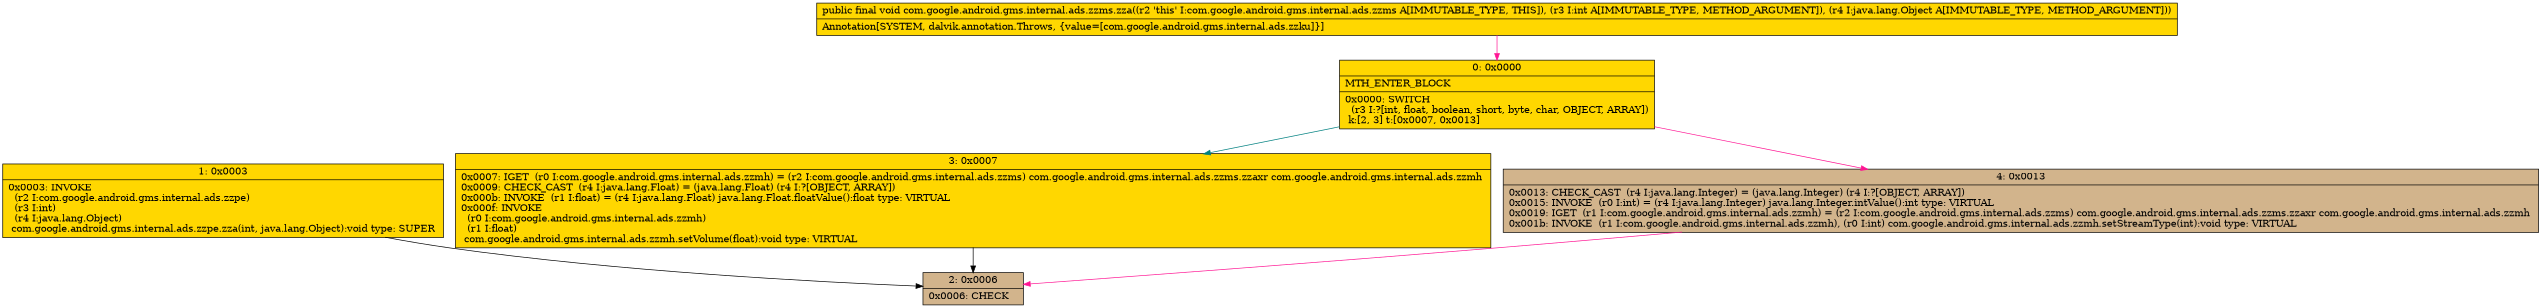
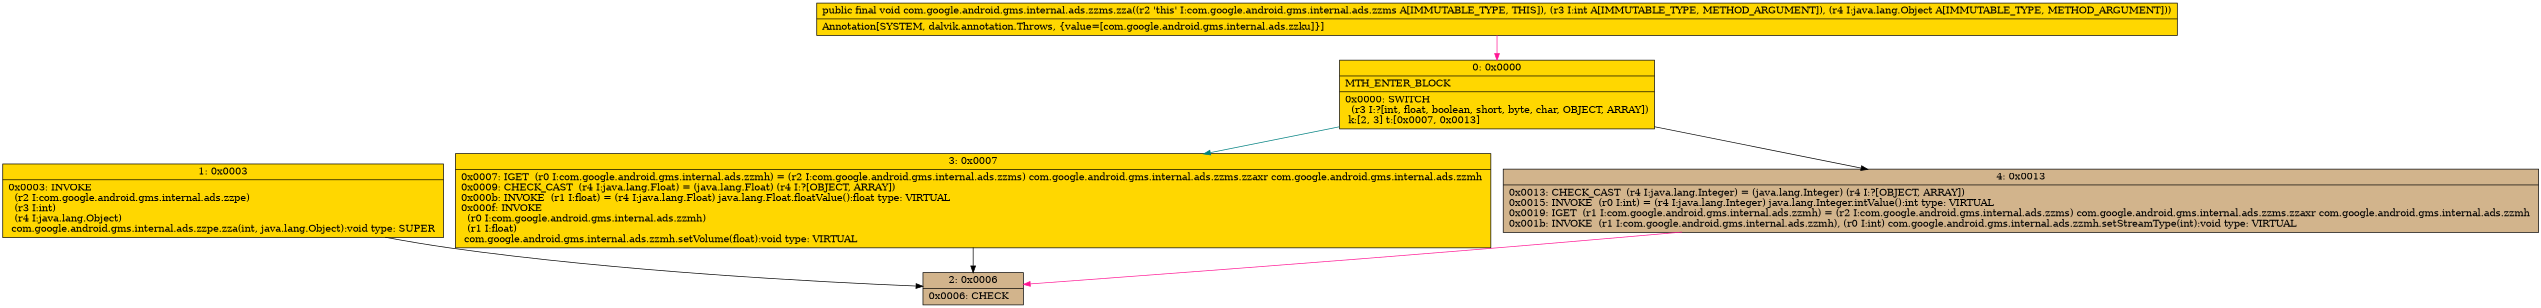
(1758, 147) -> (1758, 147)
